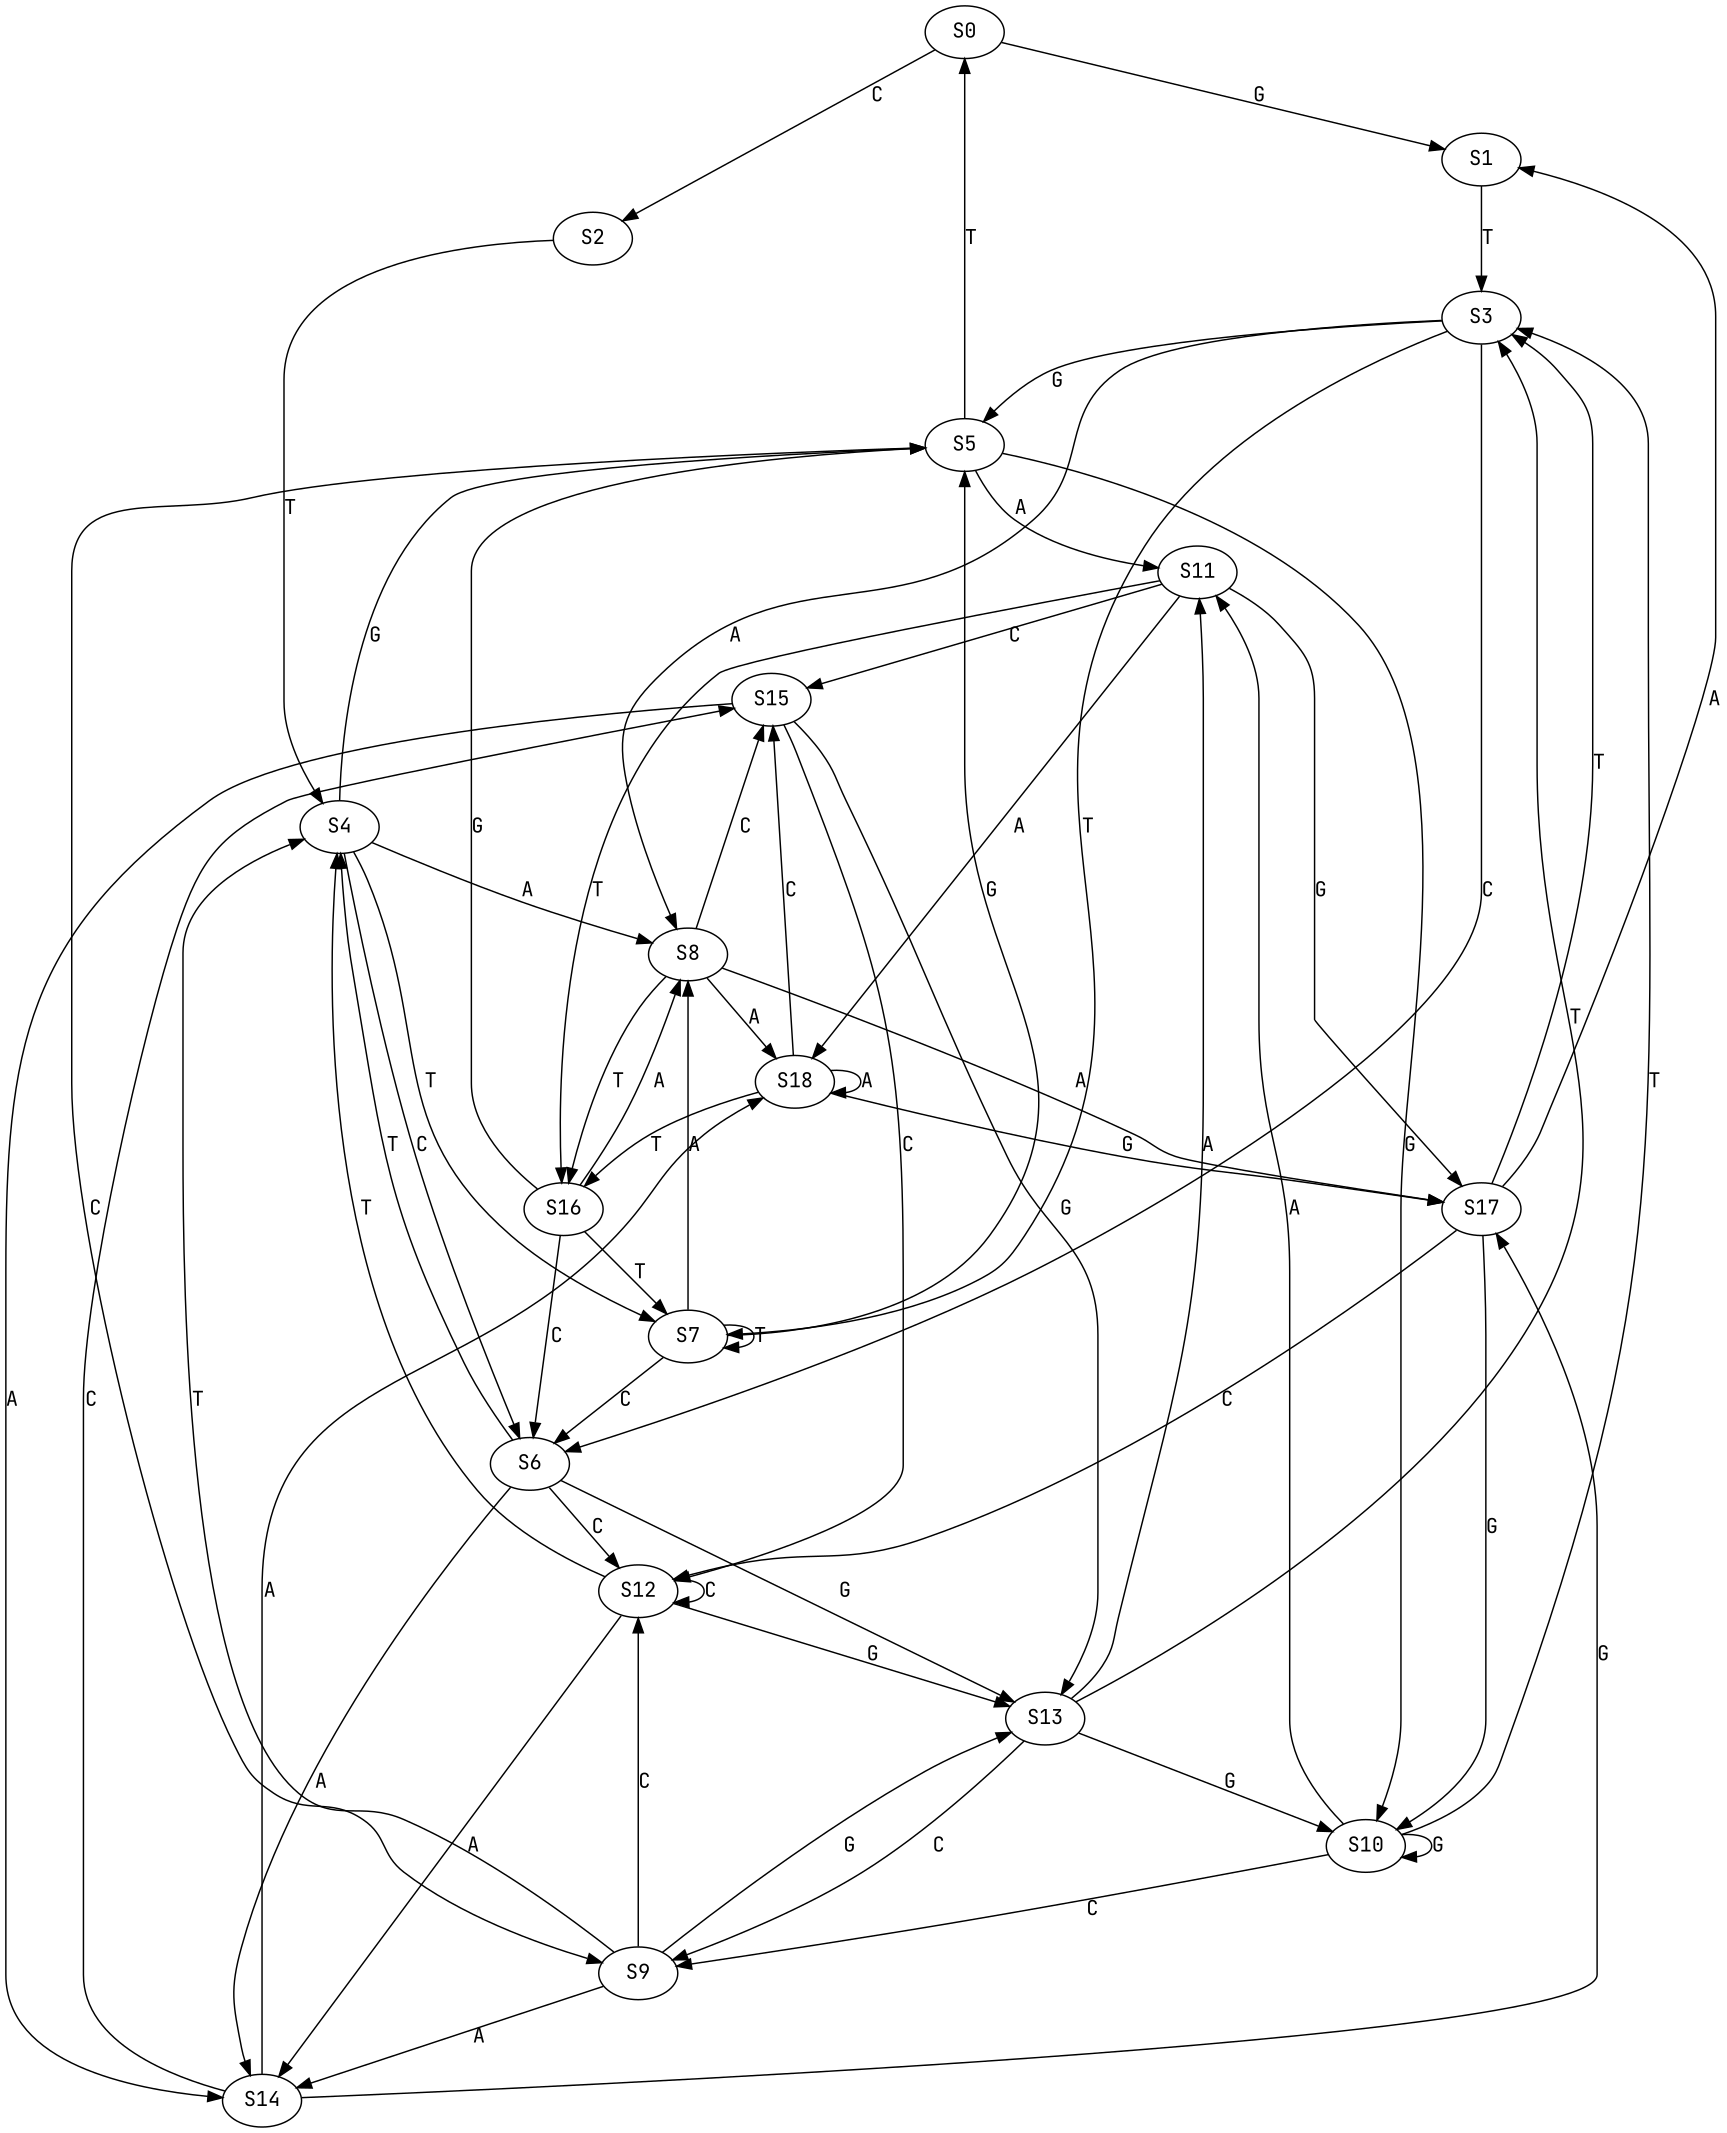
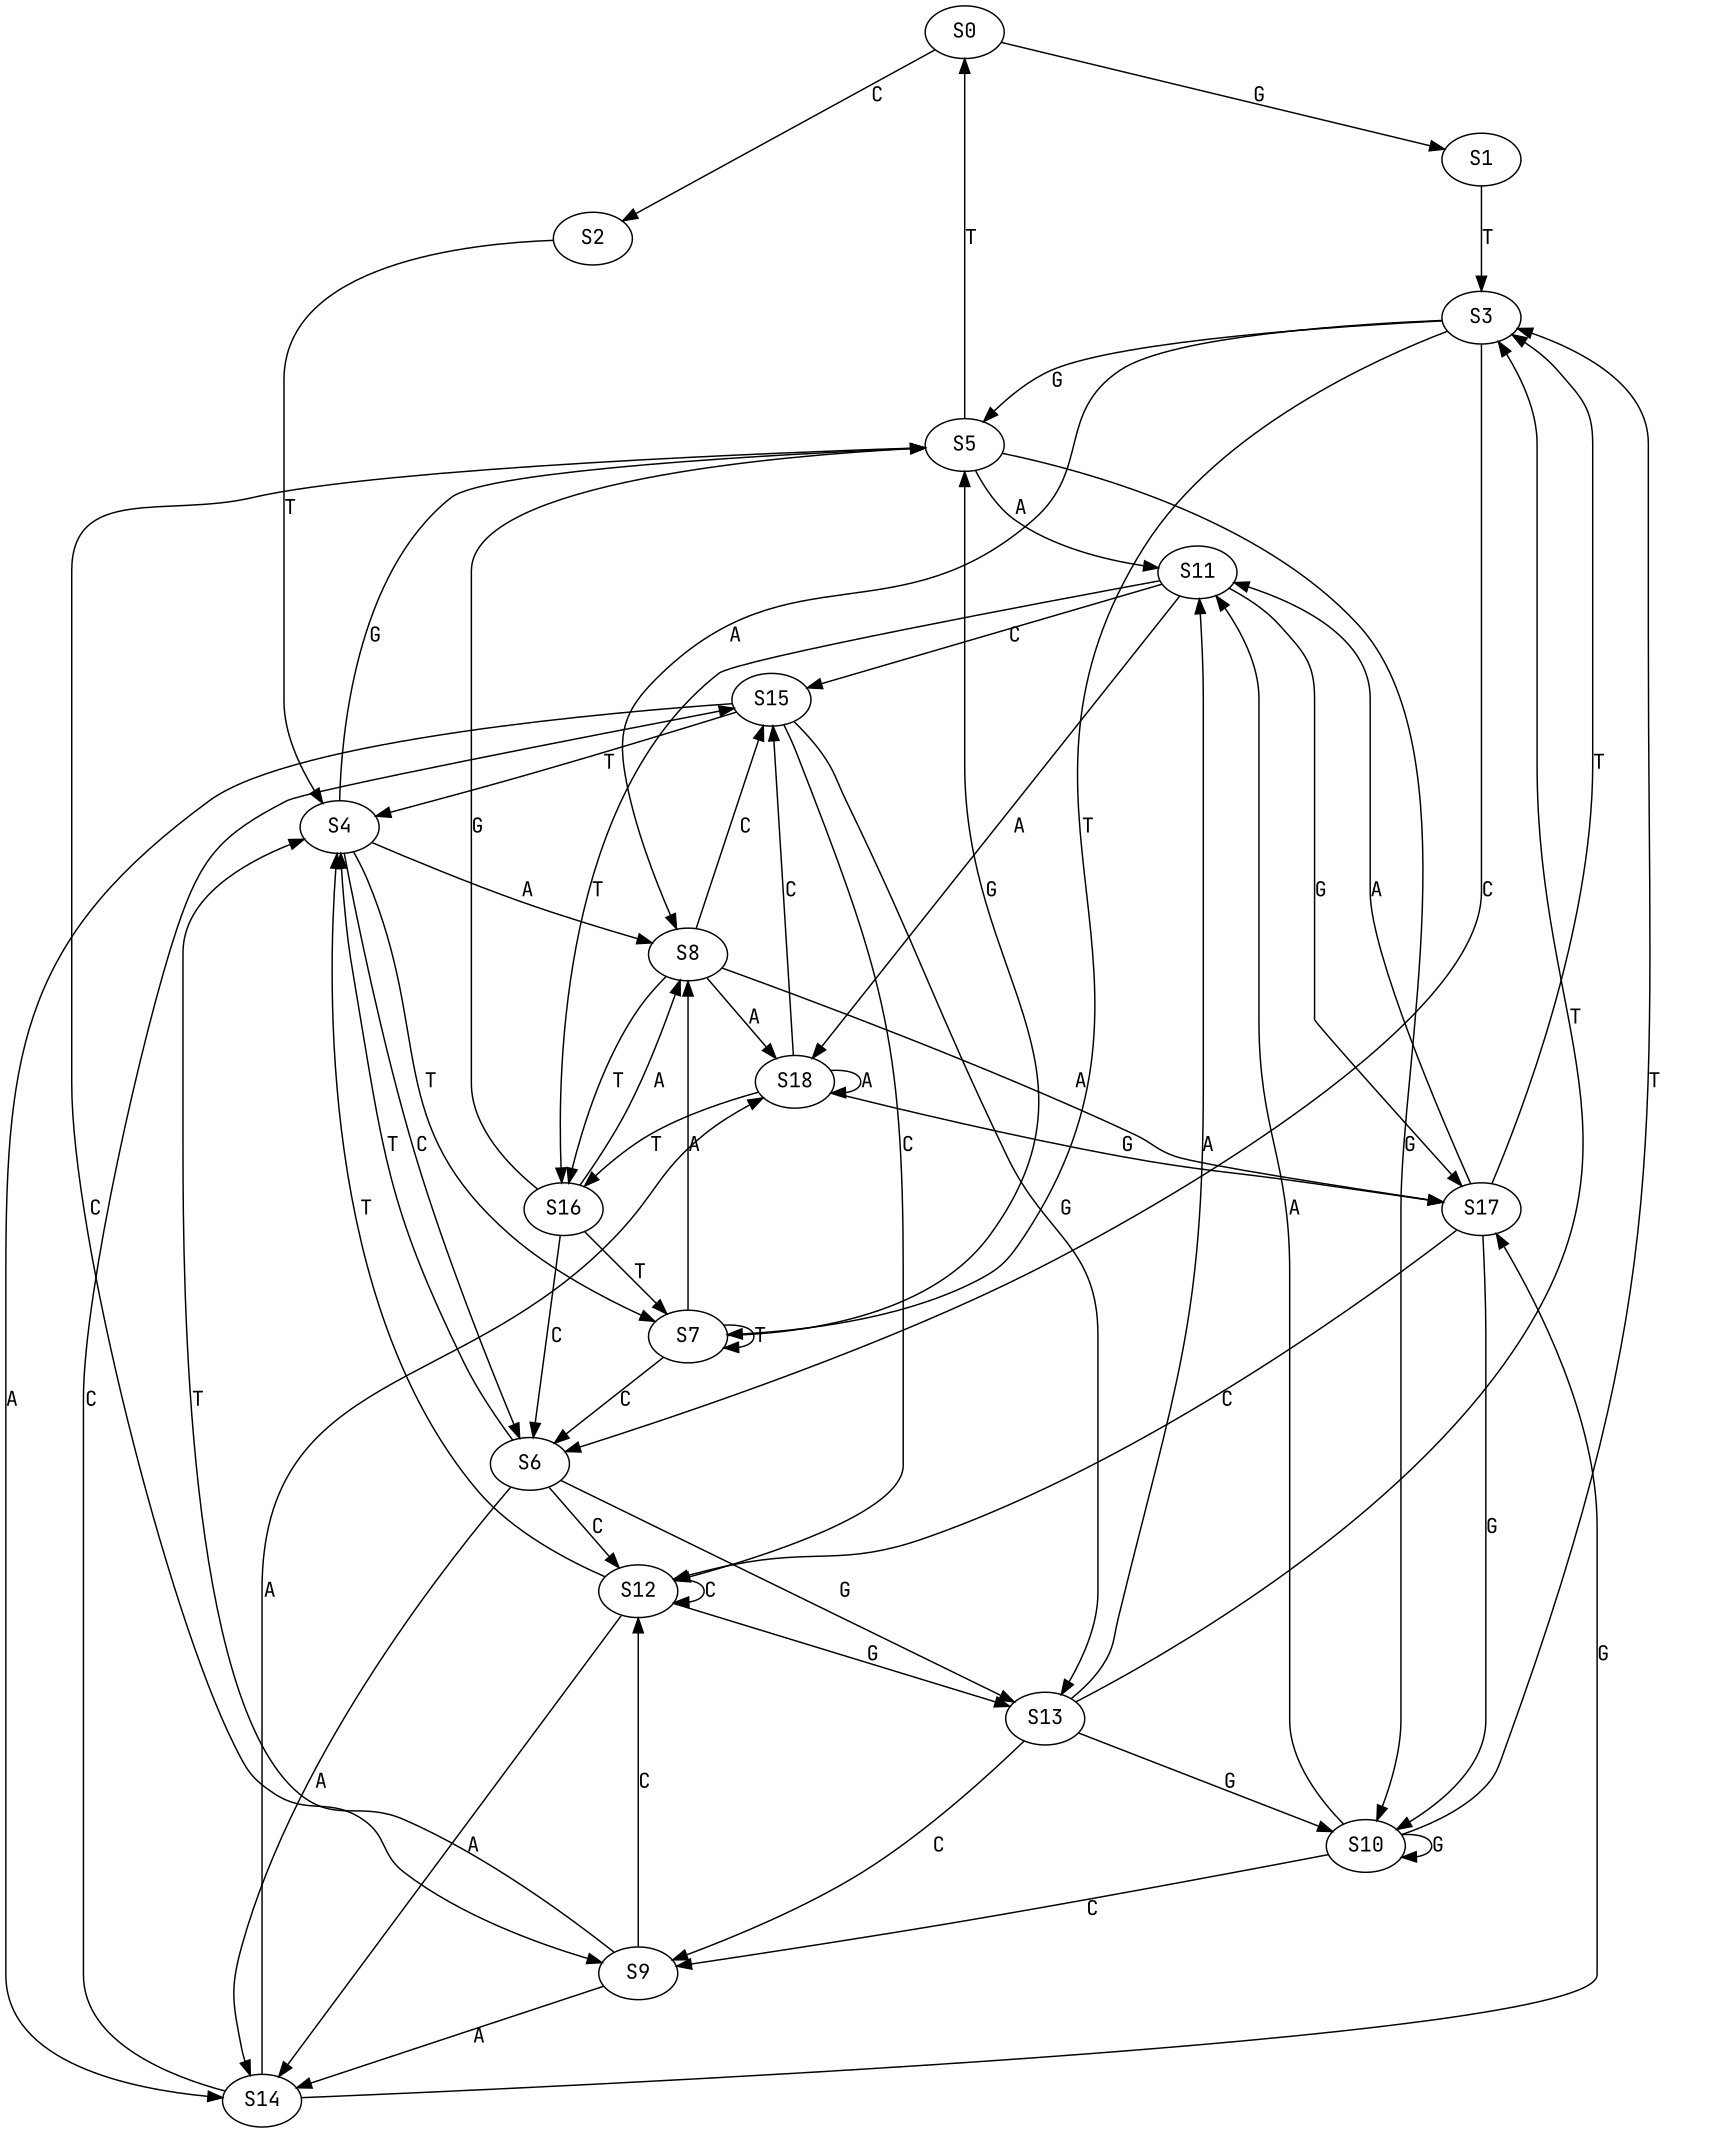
(1714, 648) -> (1370, 862)
none -> (564, 764)
(823, 1834) -> none
